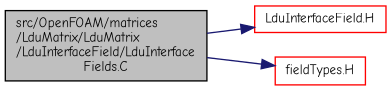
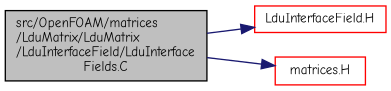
(320, 71) -> (320, 71)
